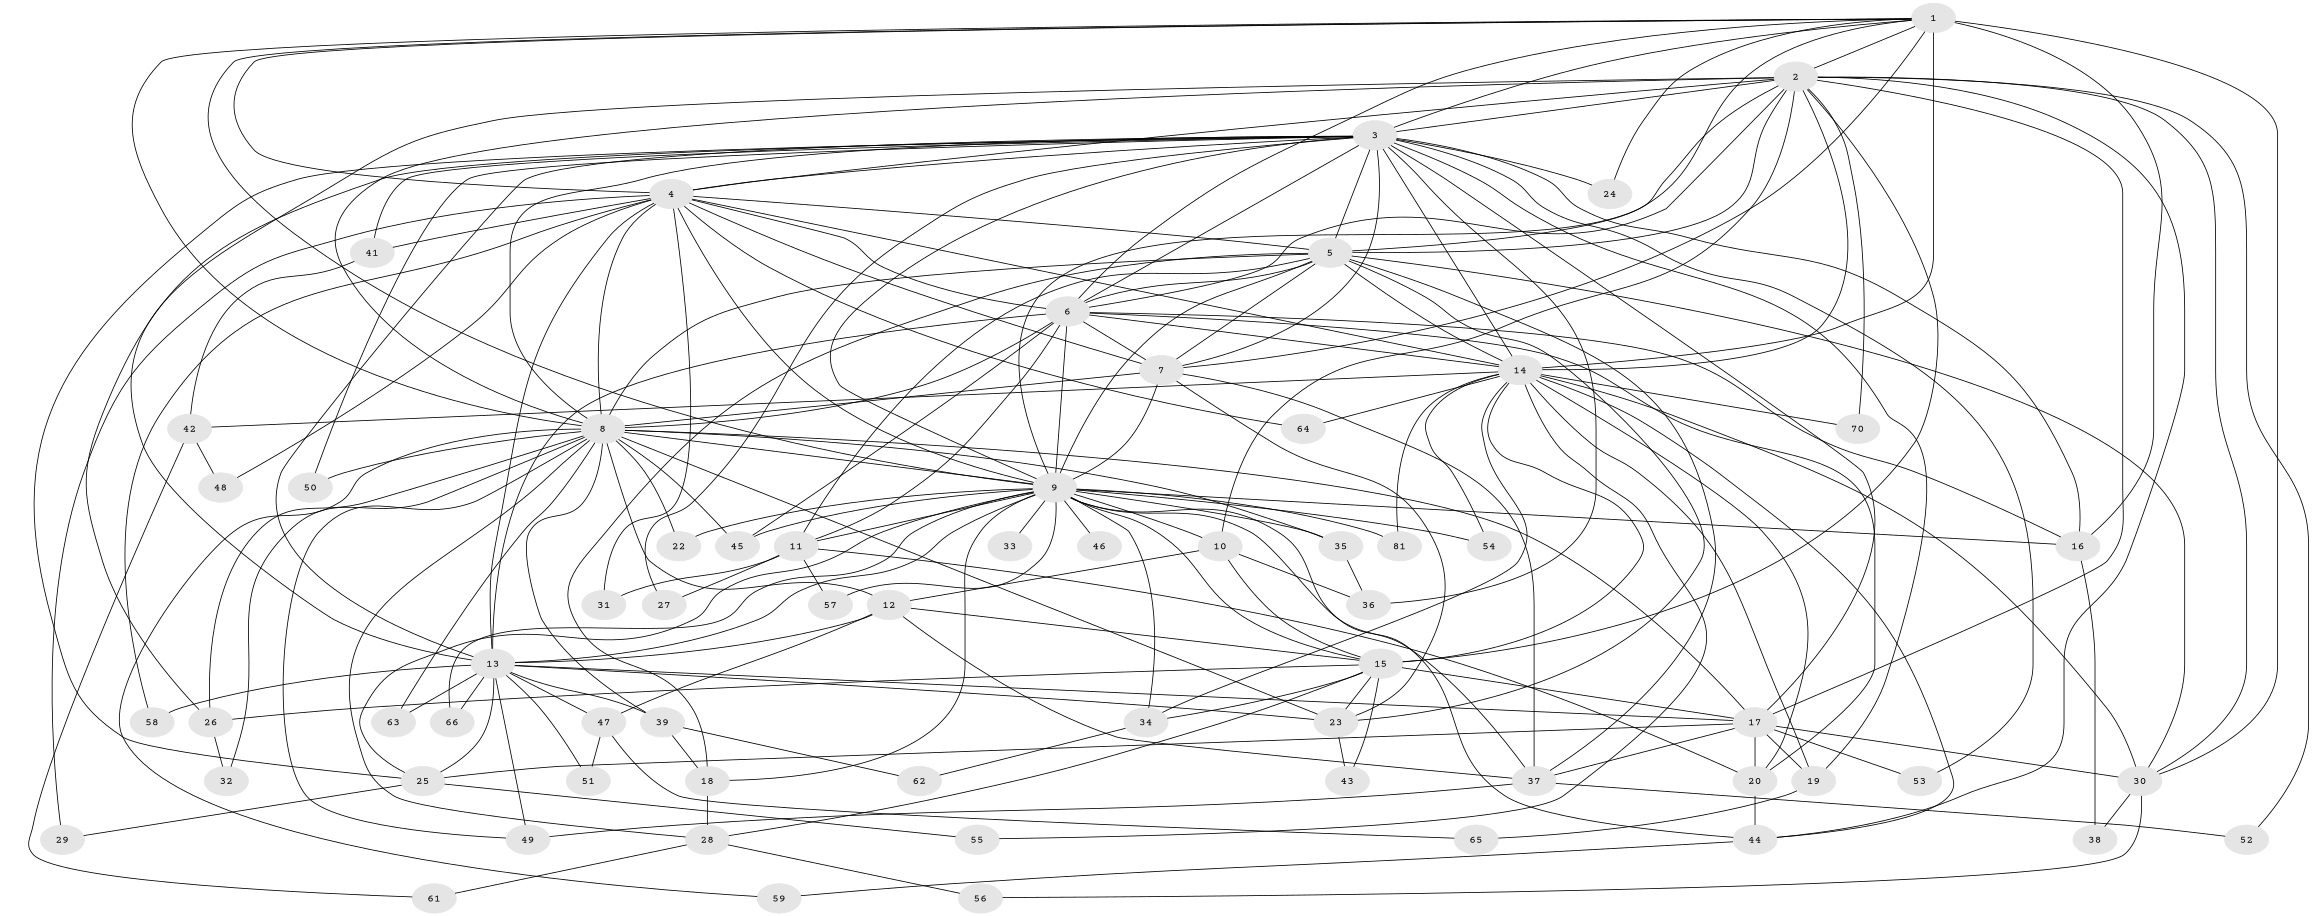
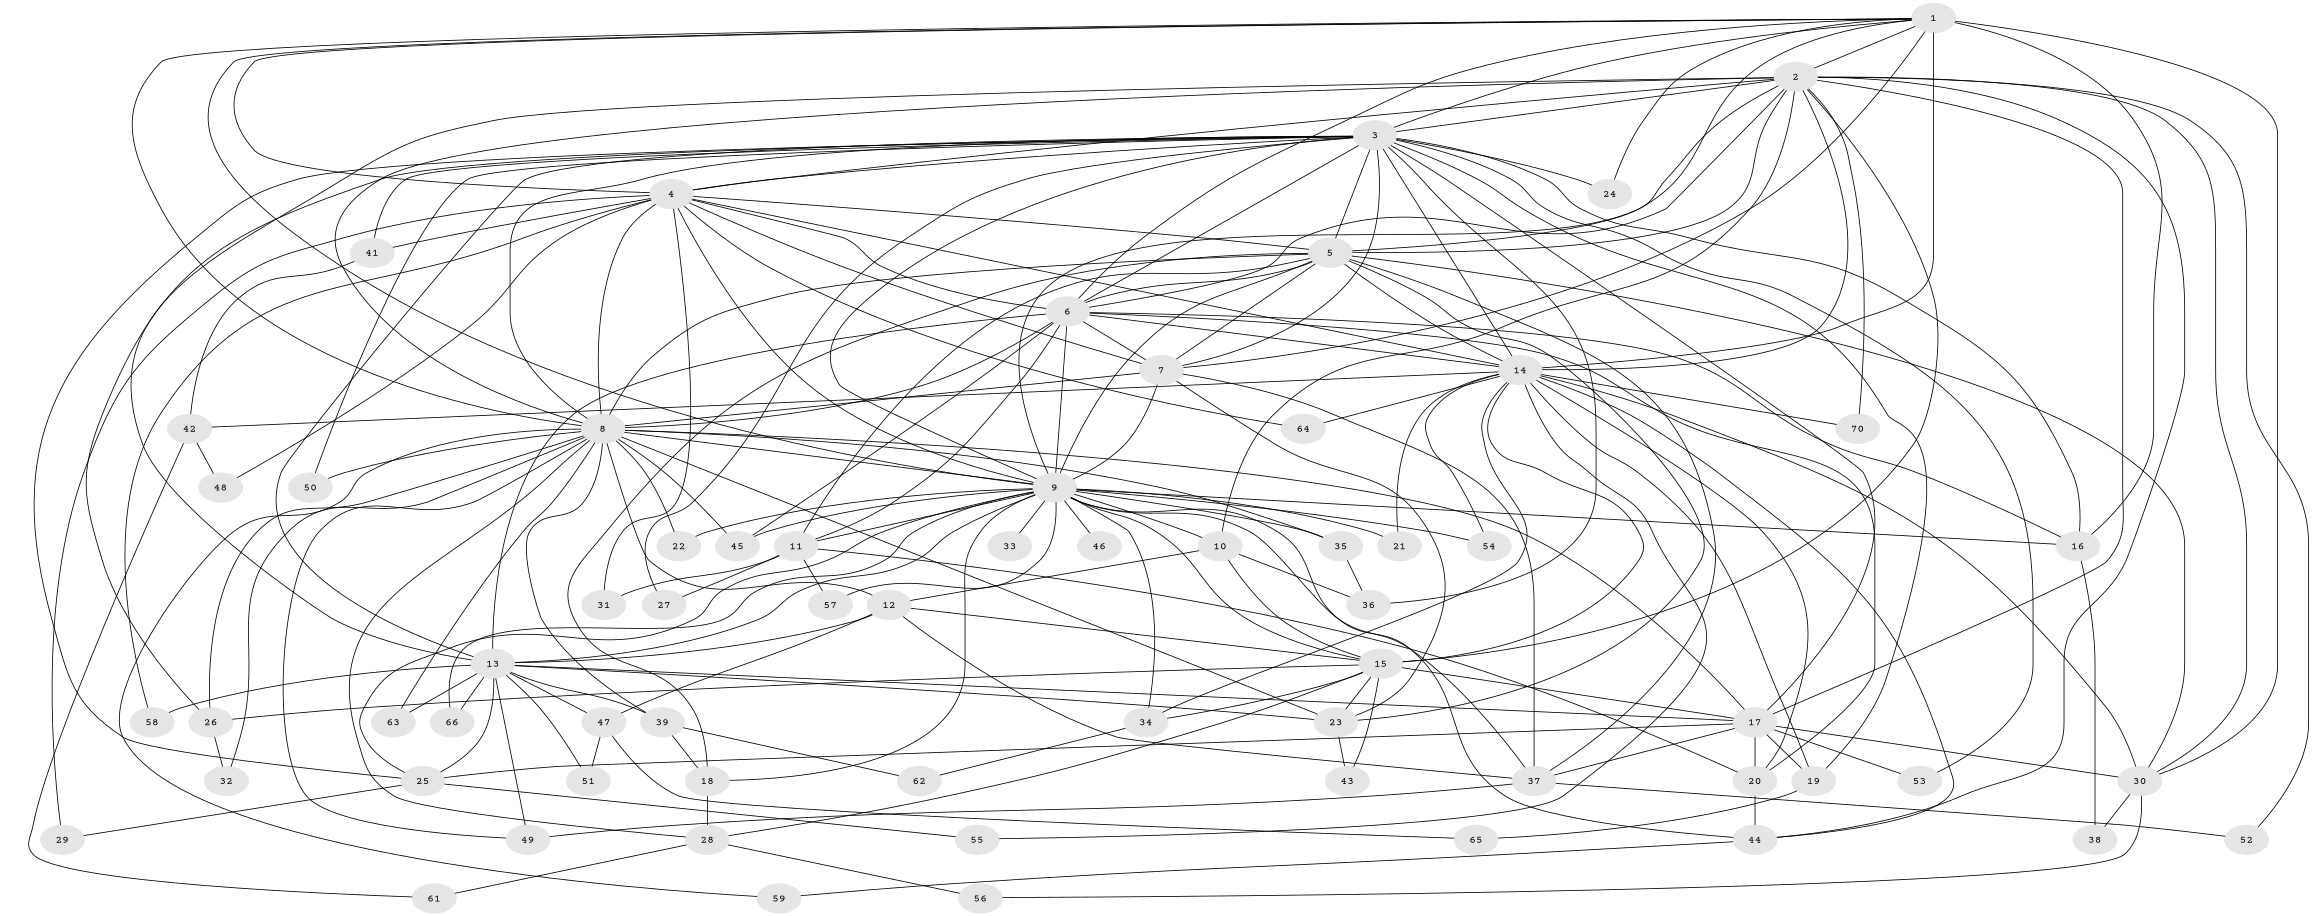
(525, 392) -> none
(1400, 546) -> (1400, 546)
